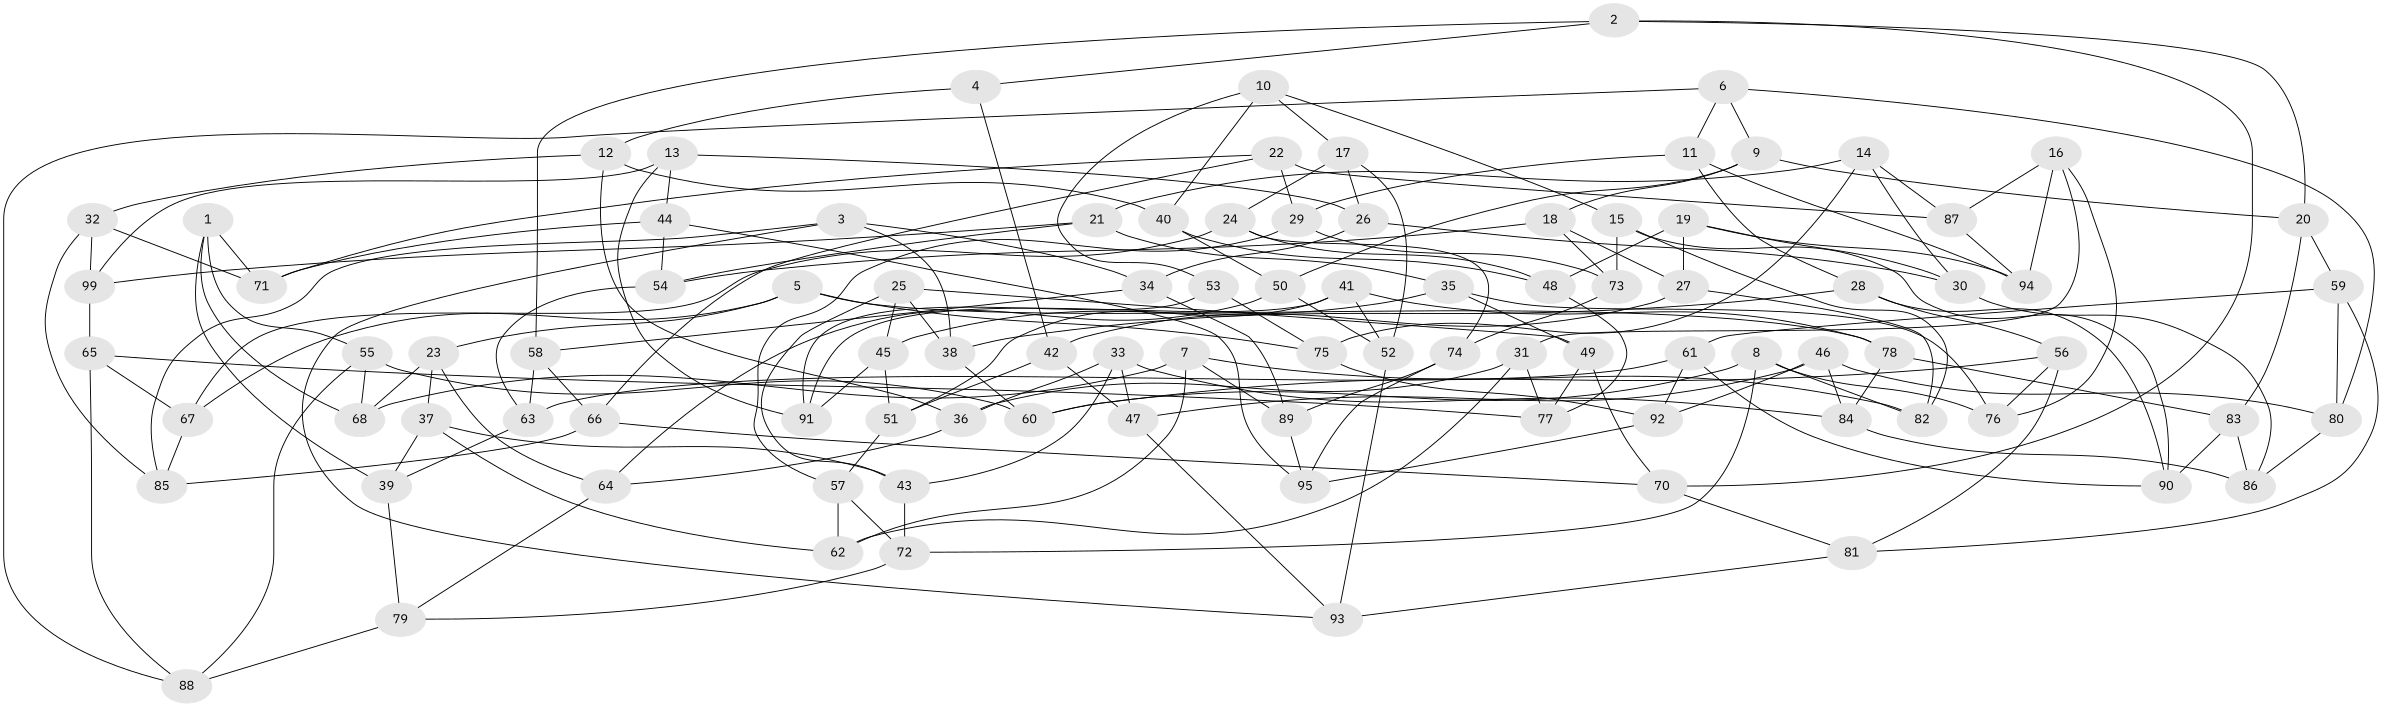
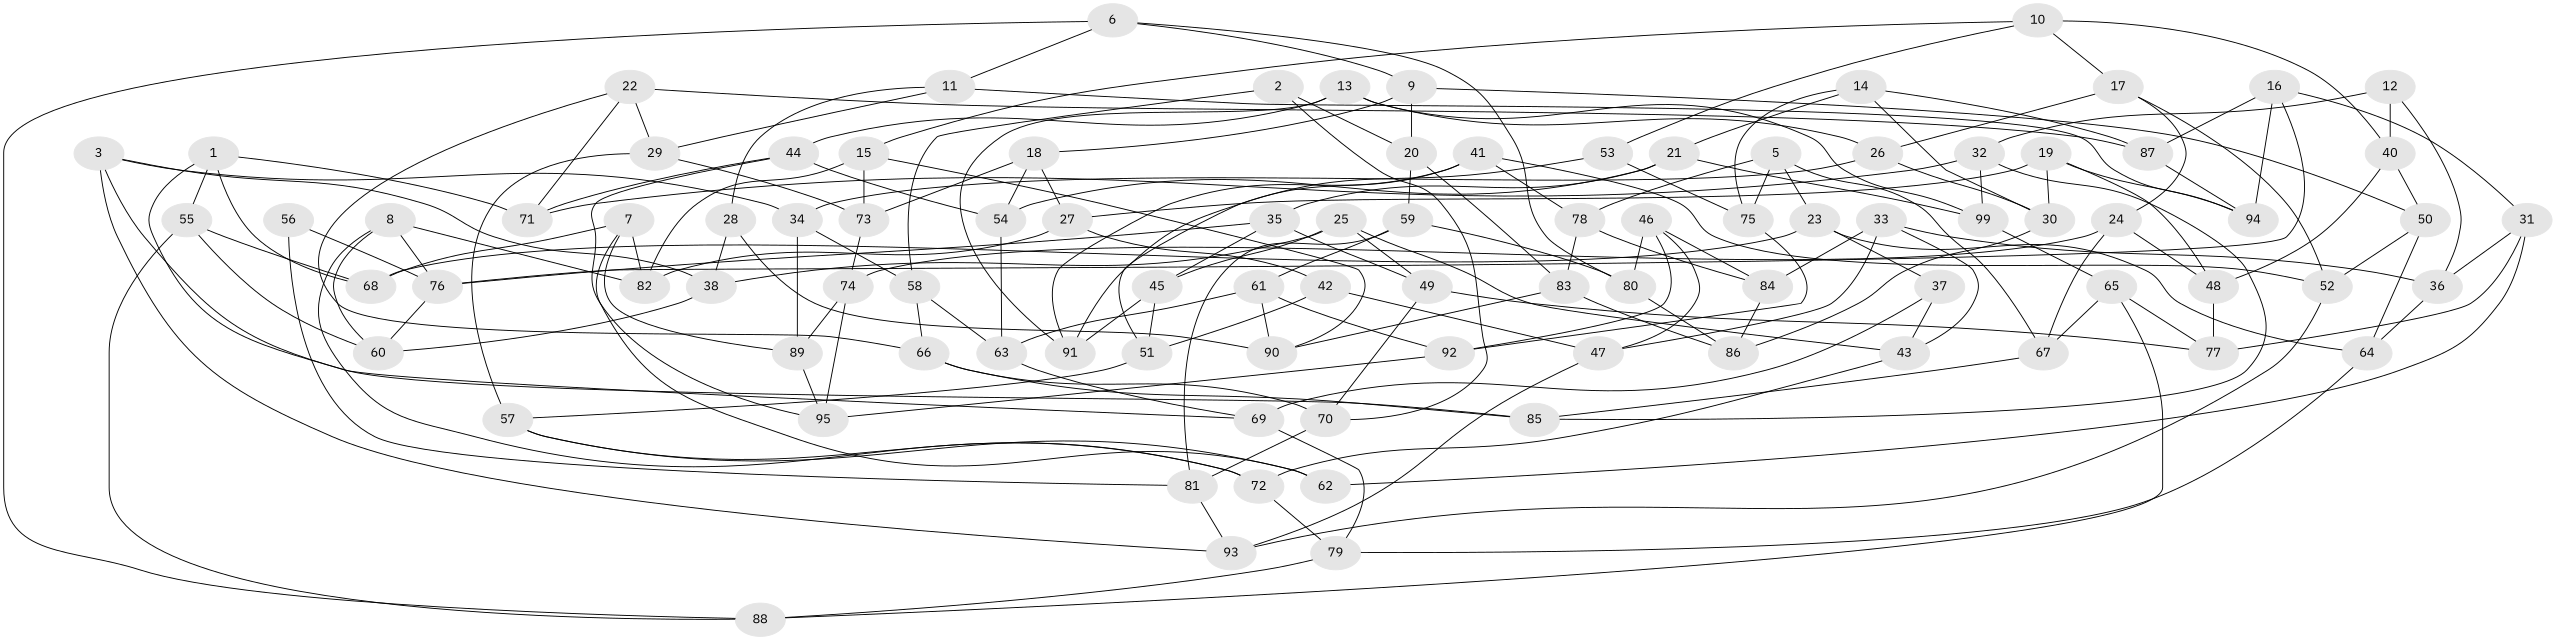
(976, 87) -> none
(1993, 328) -> none
(1791, 378) -> (411, 316)
(387, 487) -> (1259, 420)
(619, 518) -> none
